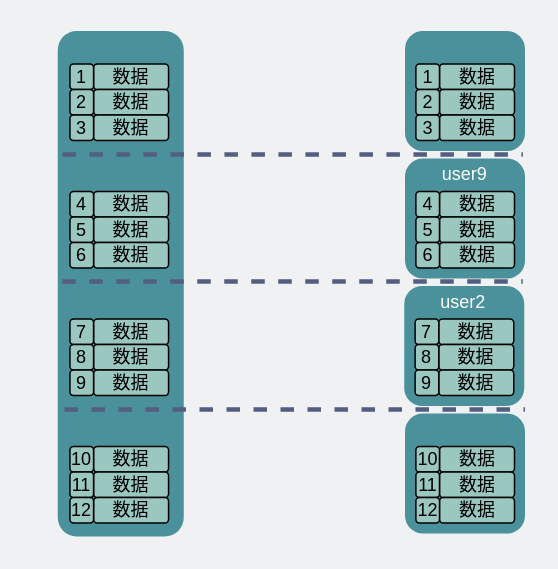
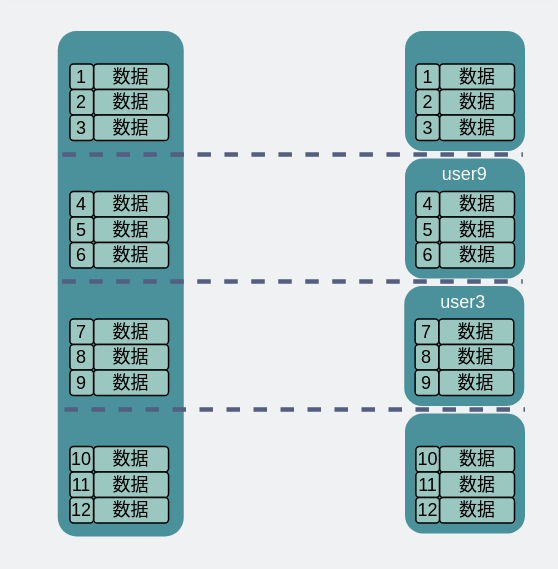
(464, 302) -> (464, 302)
